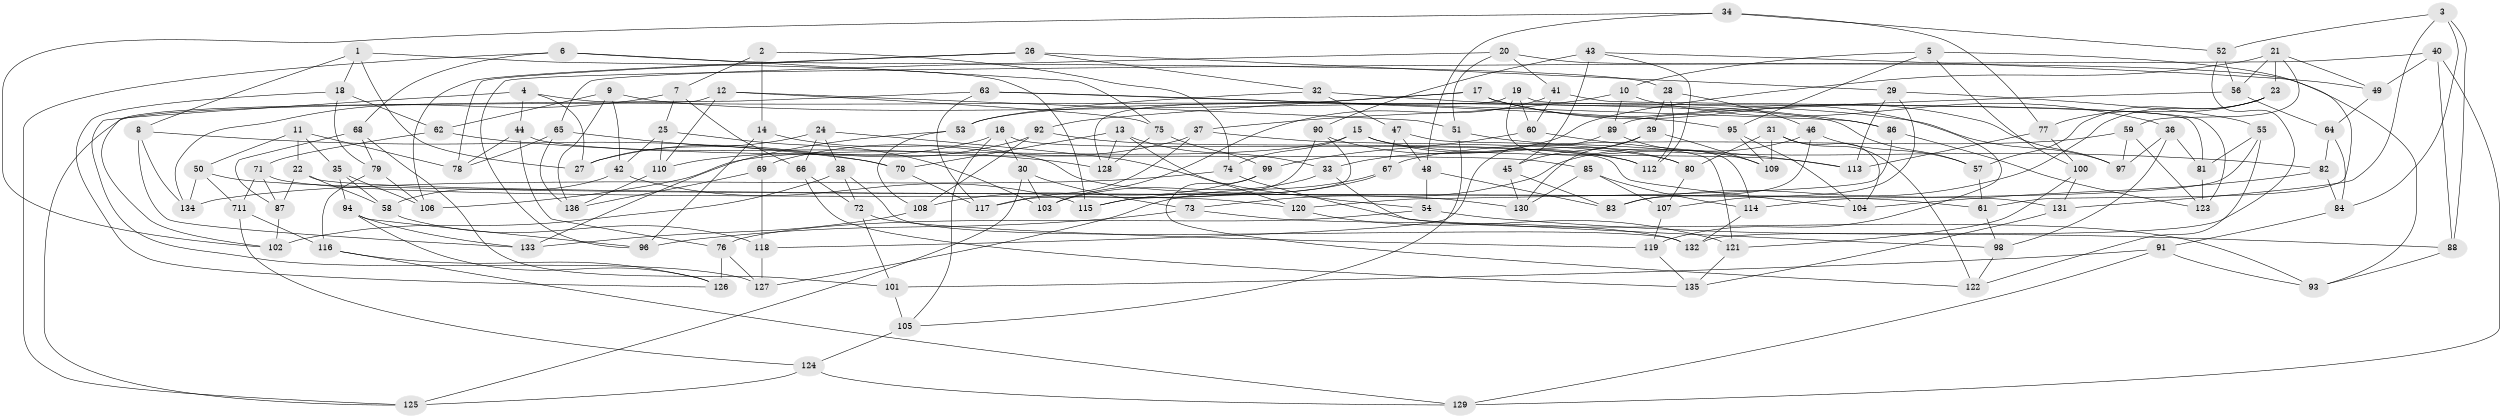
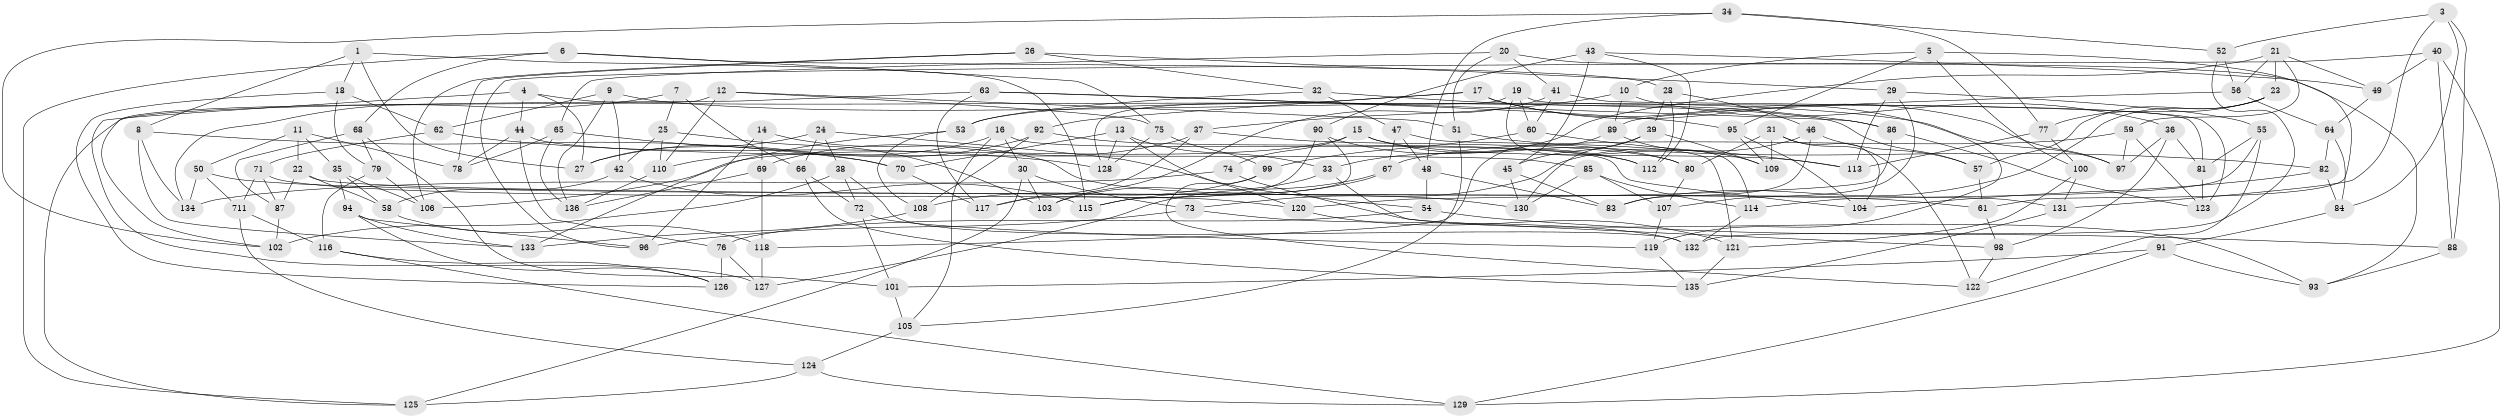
(762, 52) -> none
